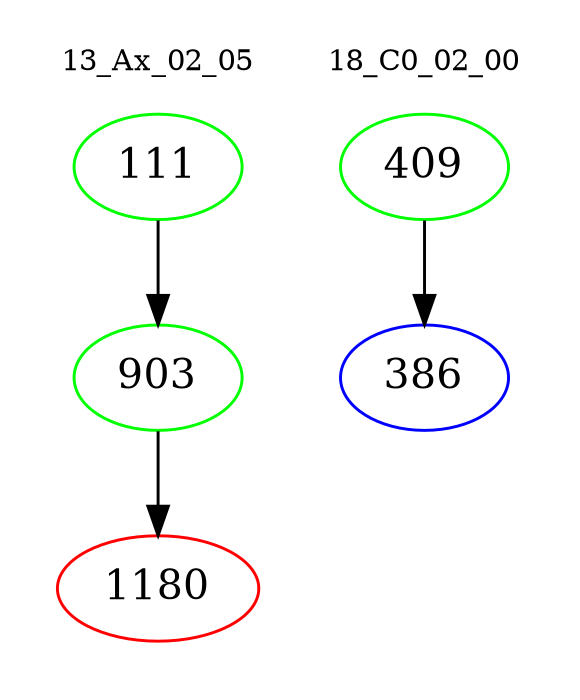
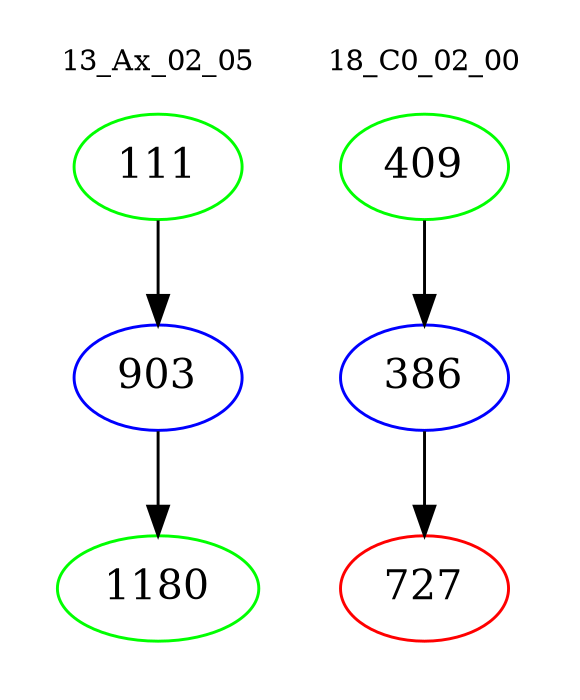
(158, 378) -> (158, 378)
(158, 588) -> (158, 588)
none -> (425, 588)
